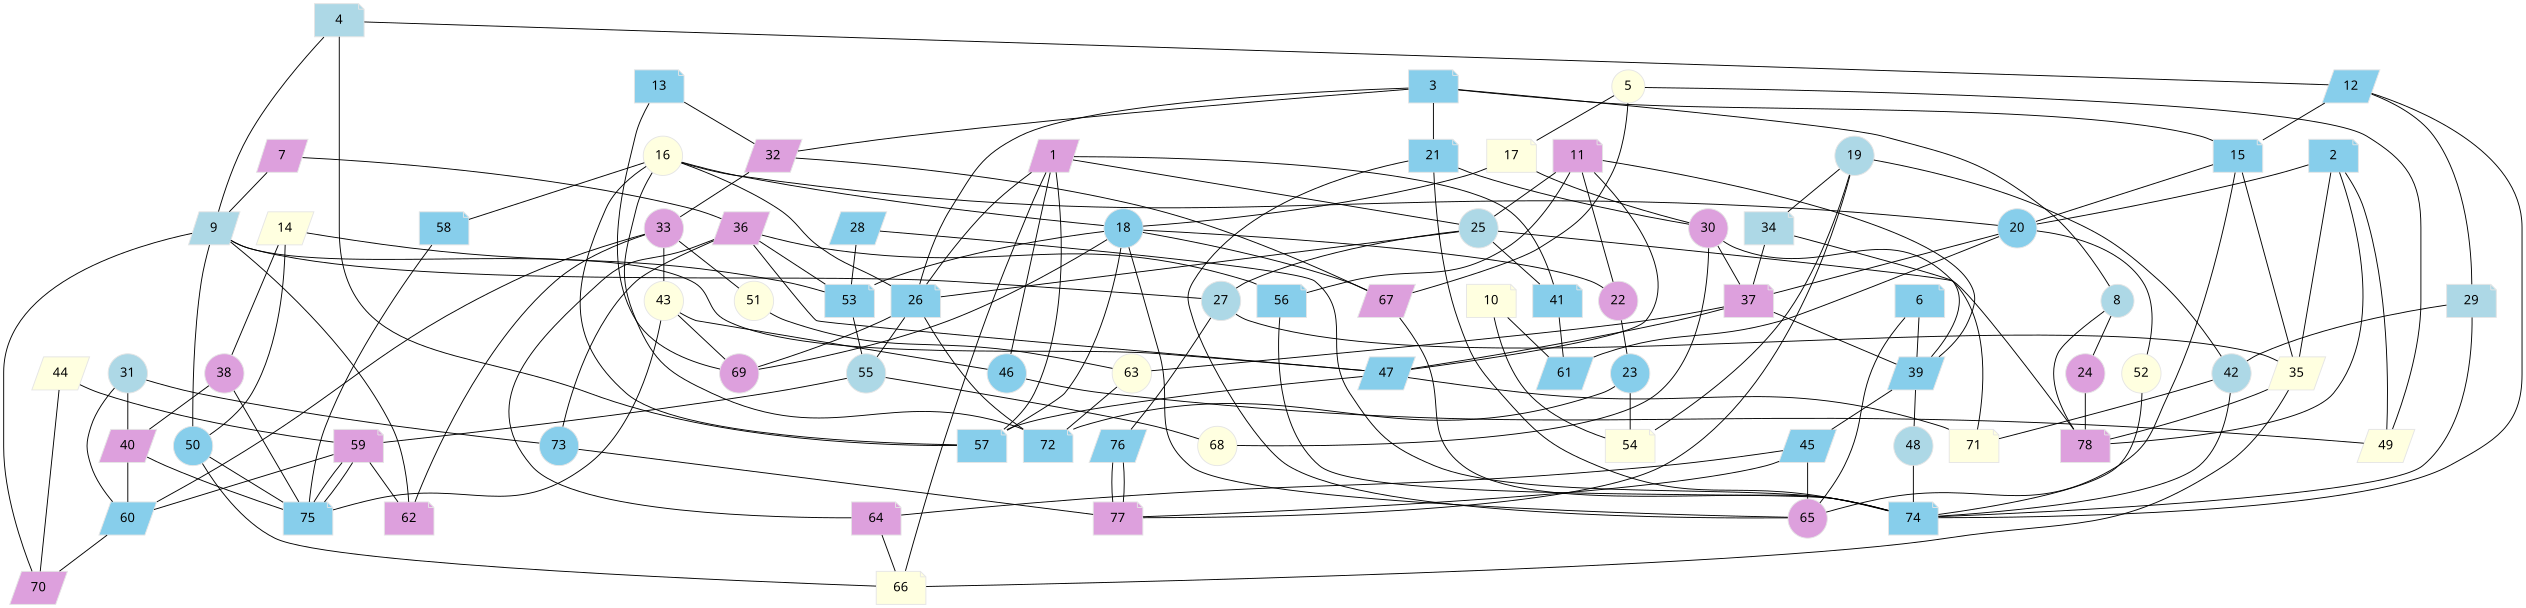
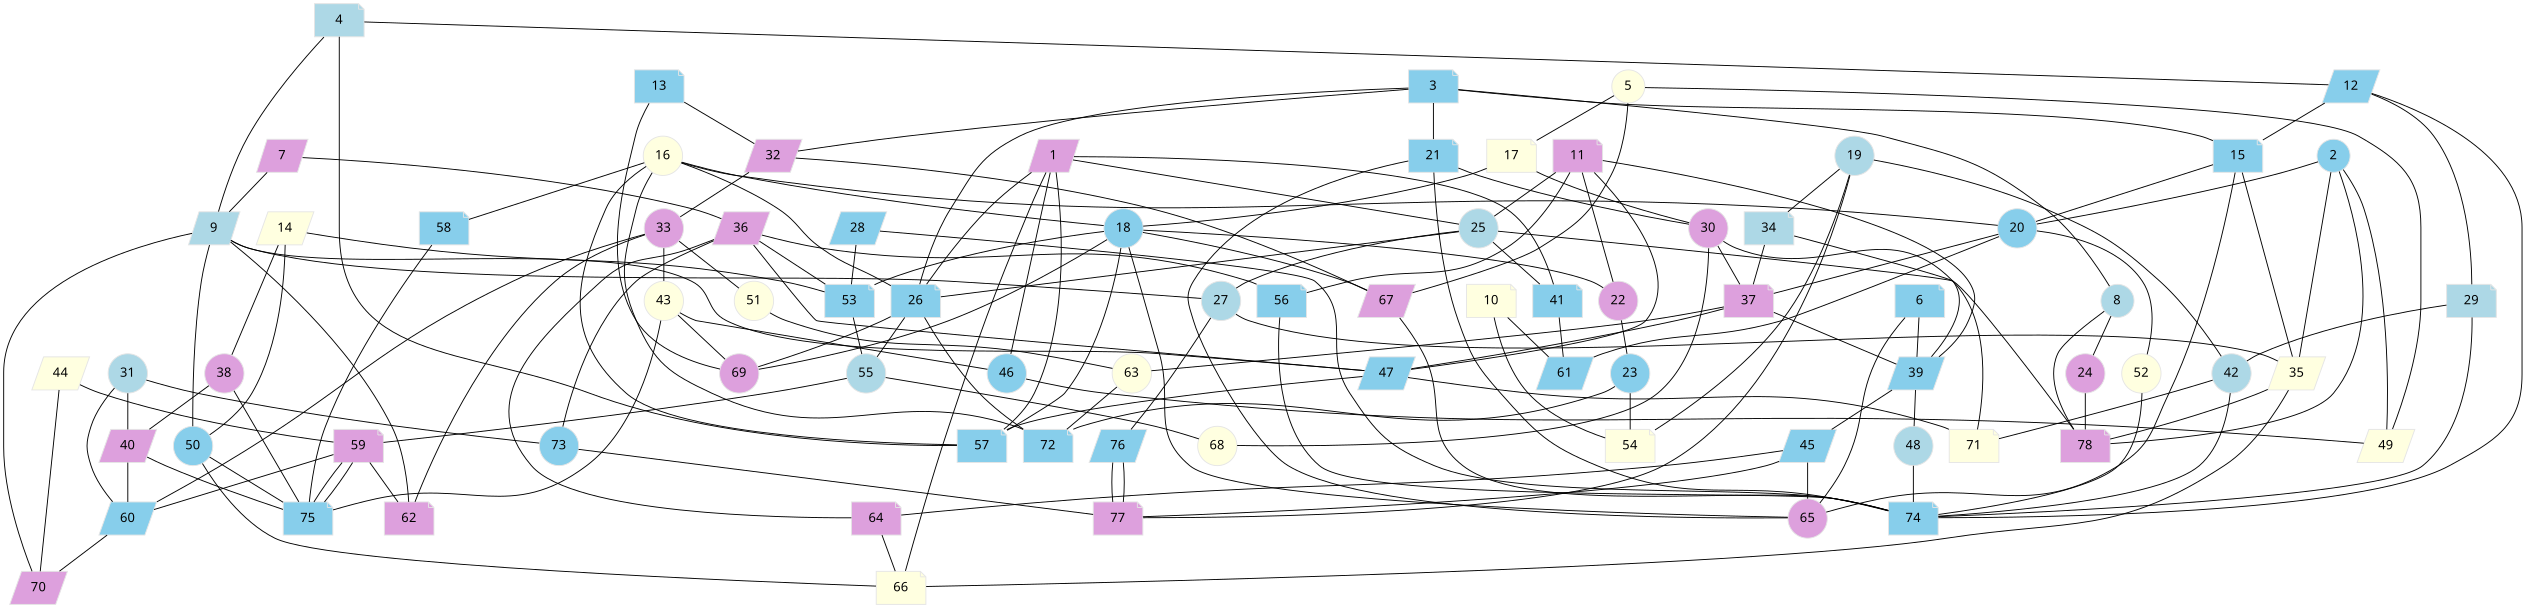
(2334, 156) -> (2334, 156)
